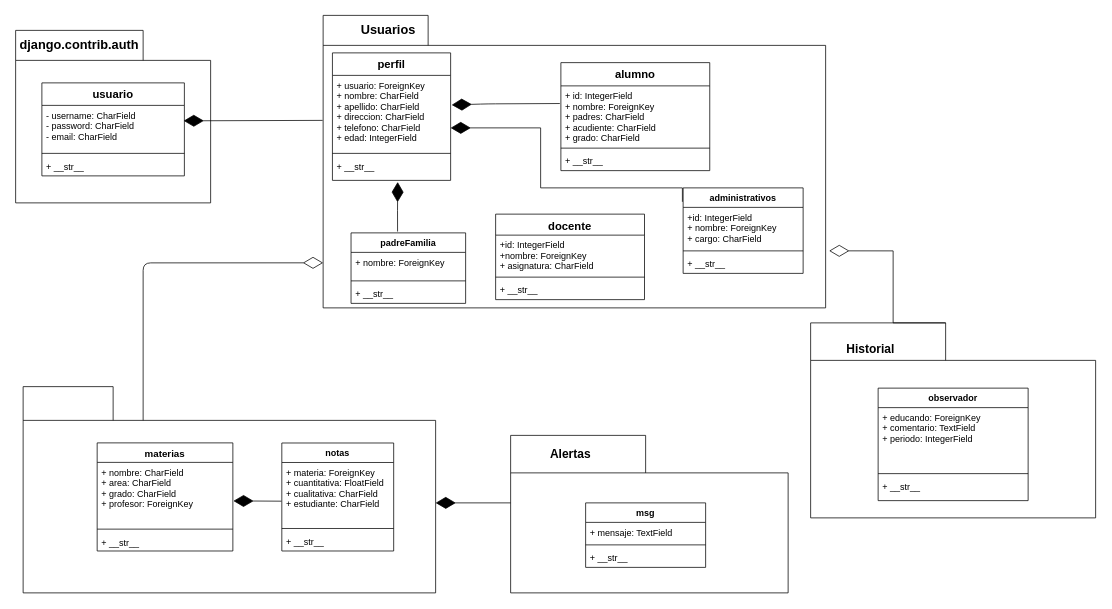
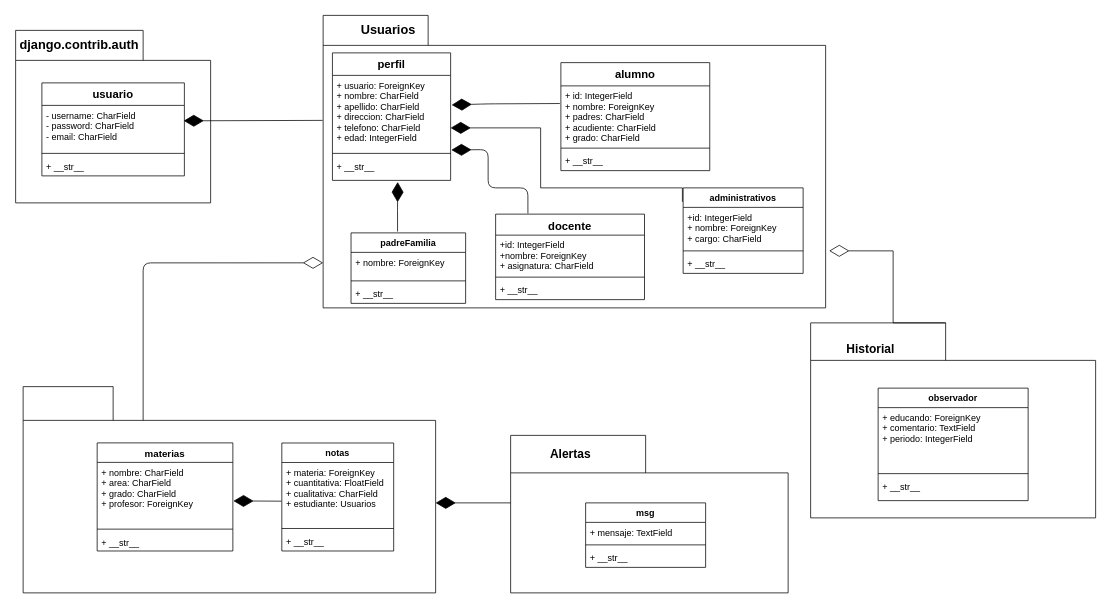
none -> (480, 150)
(333, 473) -> (333, 473)
